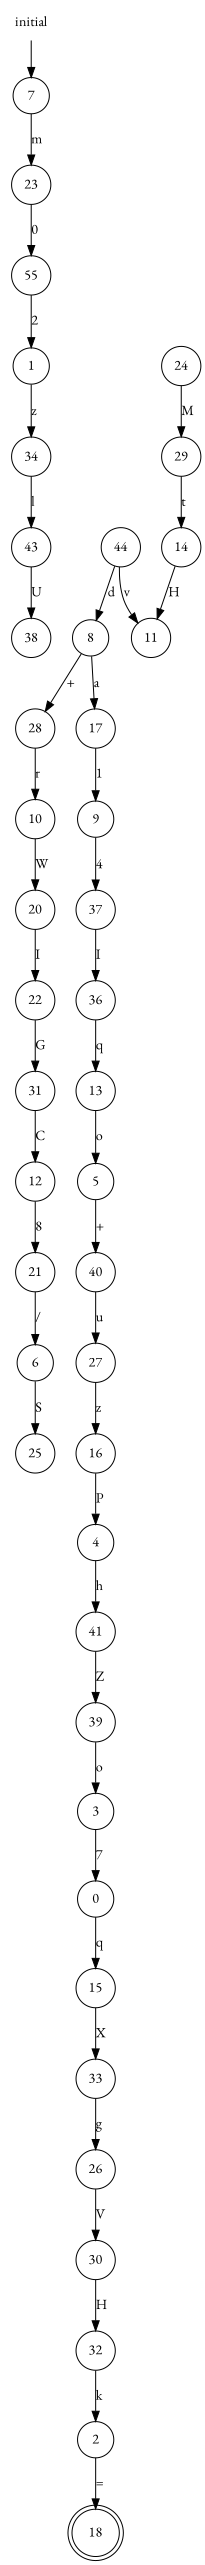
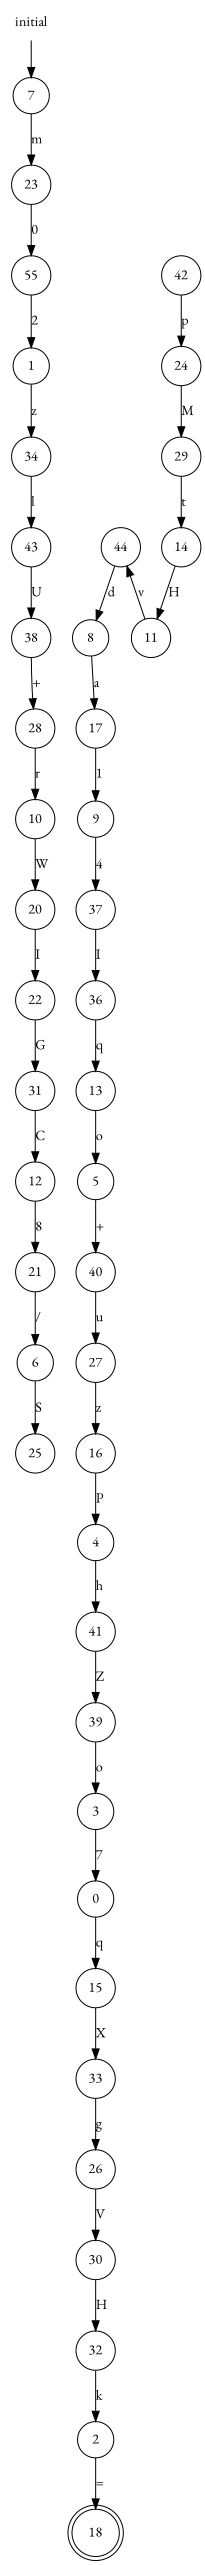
none -> (181, 275)
(122, 592) -> (138, 597)
(66, 678) -> (32, 678)
